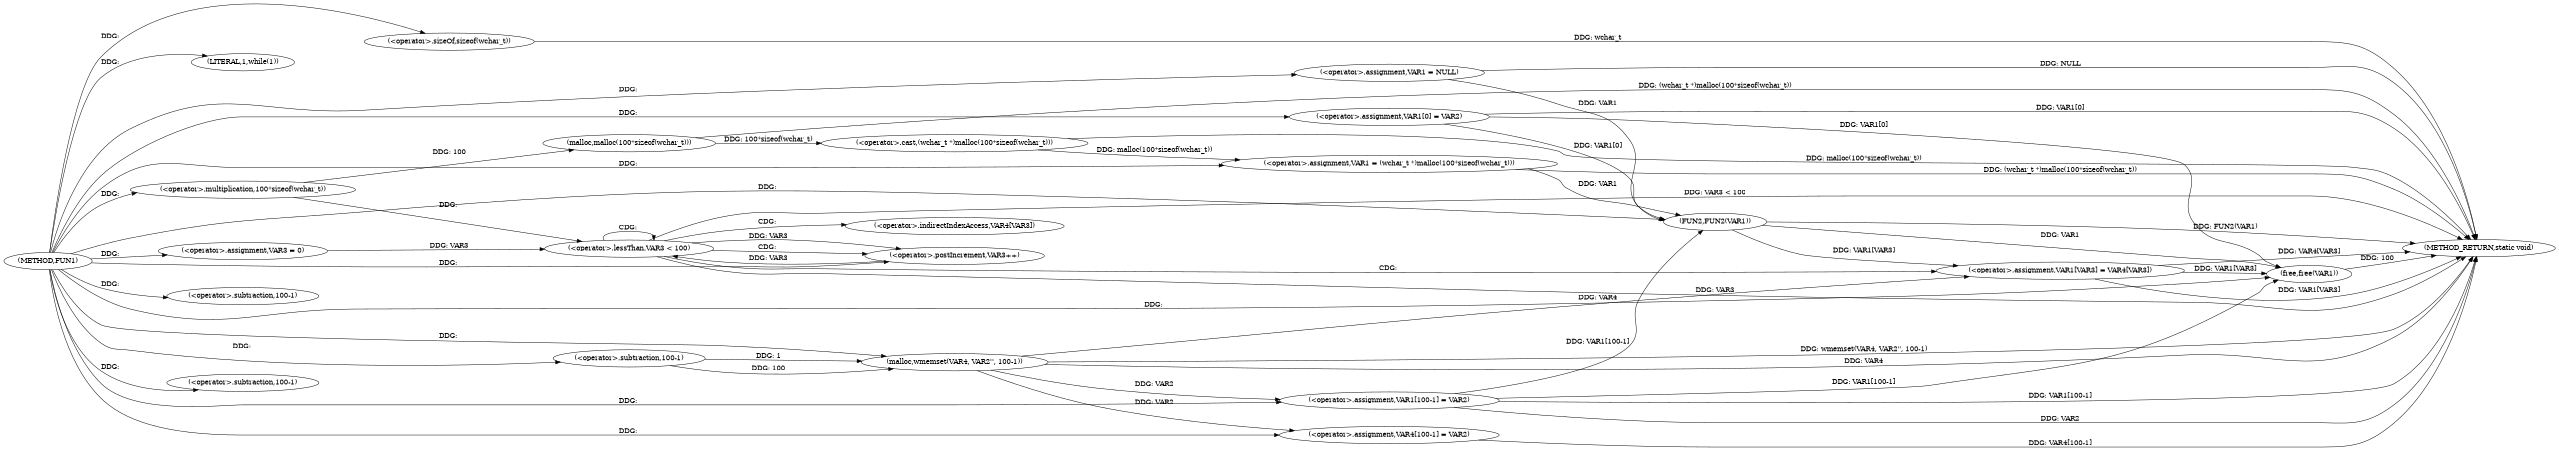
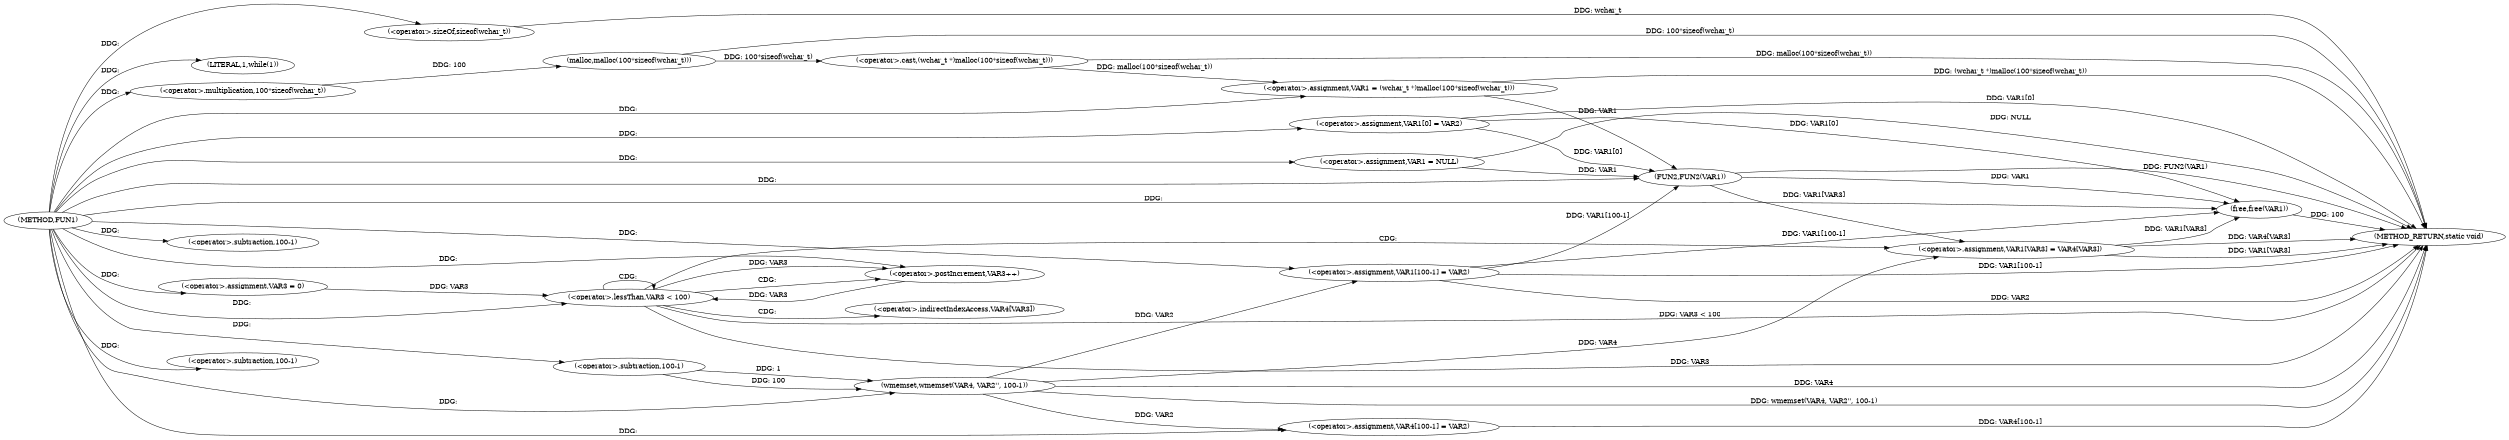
(1715, 86) -> (1690, 32)
(435, 219) -> (290, 319)
(955, 362) -> (955, 386)
